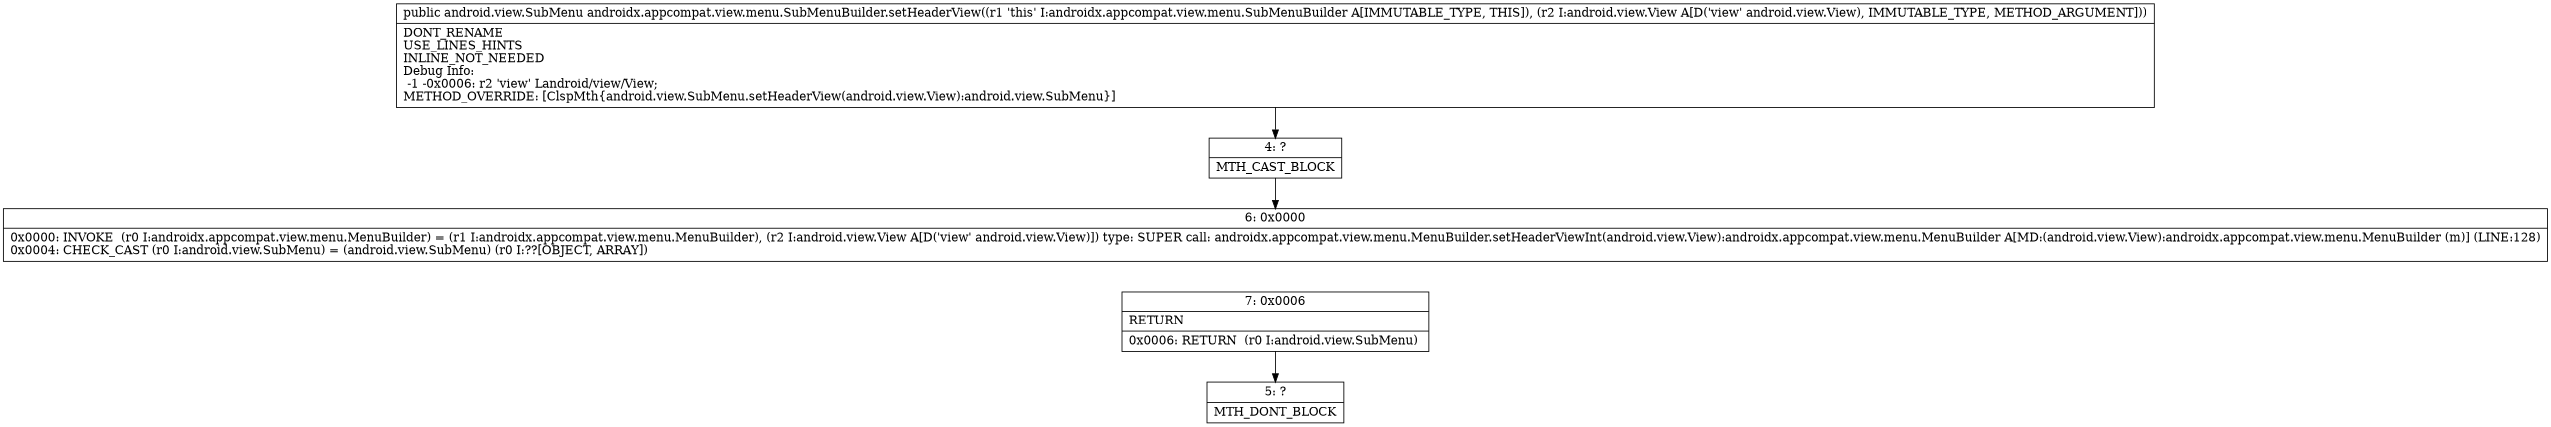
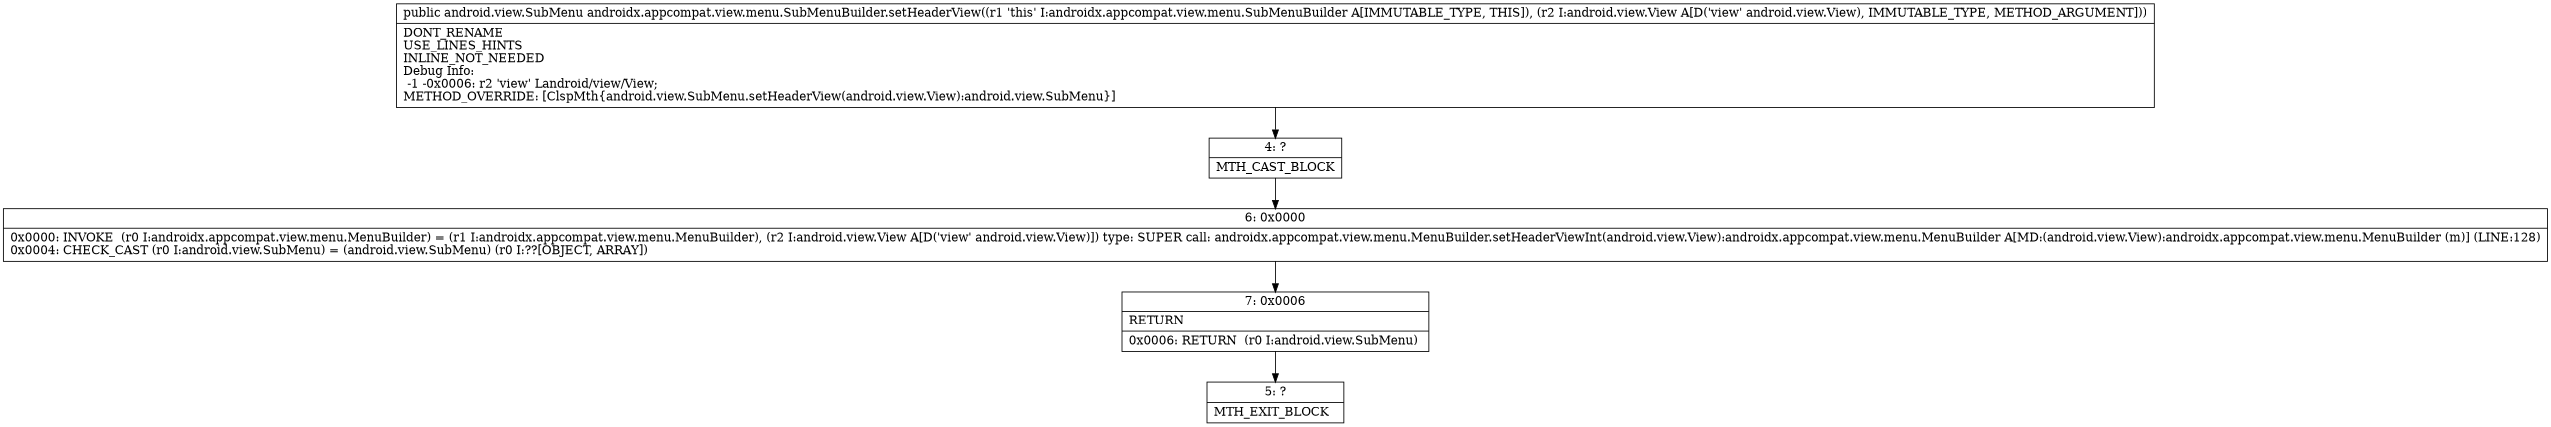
none -> (1275, 272)
(1275, 412) -> (1272, 412)
